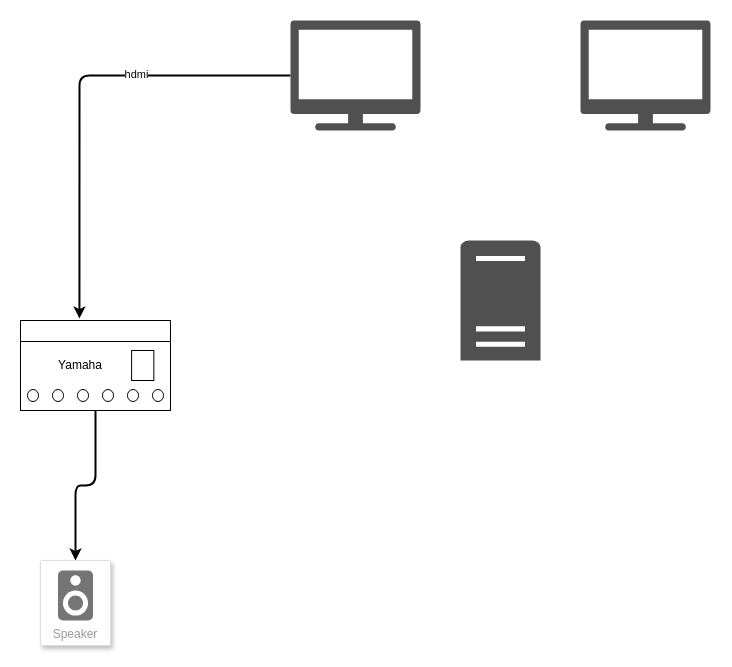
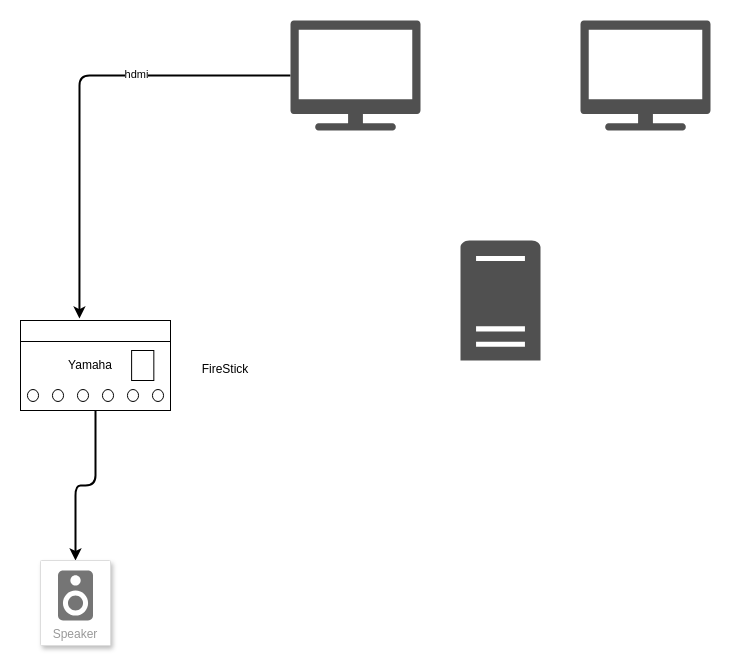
(81, 366) -> (91, 366)
none -> (225, 369)
